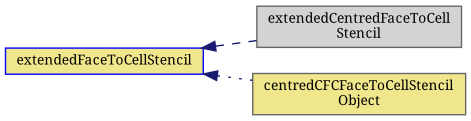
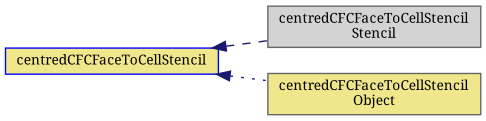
(359, 27) -> (374, 27)
(104, 61) -> (112, 61)
